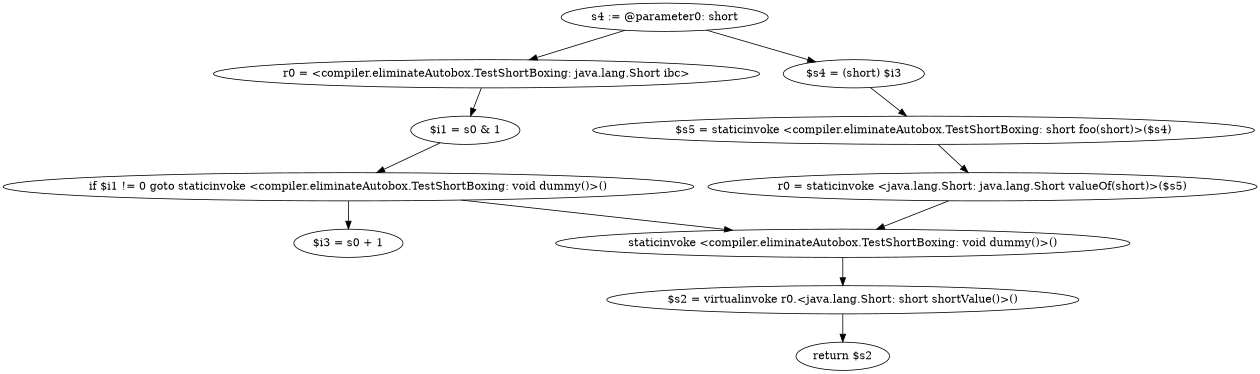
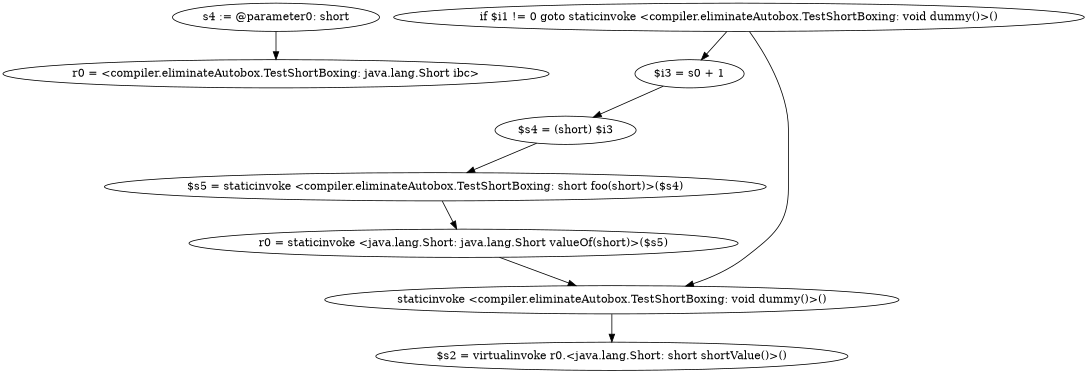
(757, 45) -> (632, 100)
(465, 130) -> none
(843, 356) -> none
